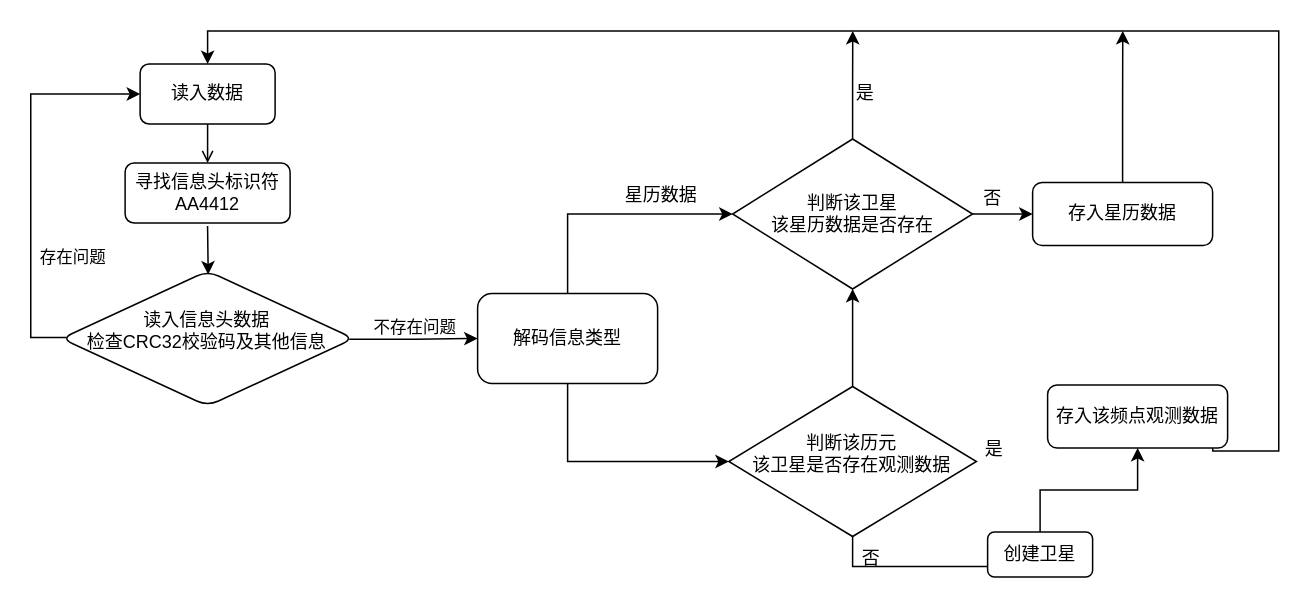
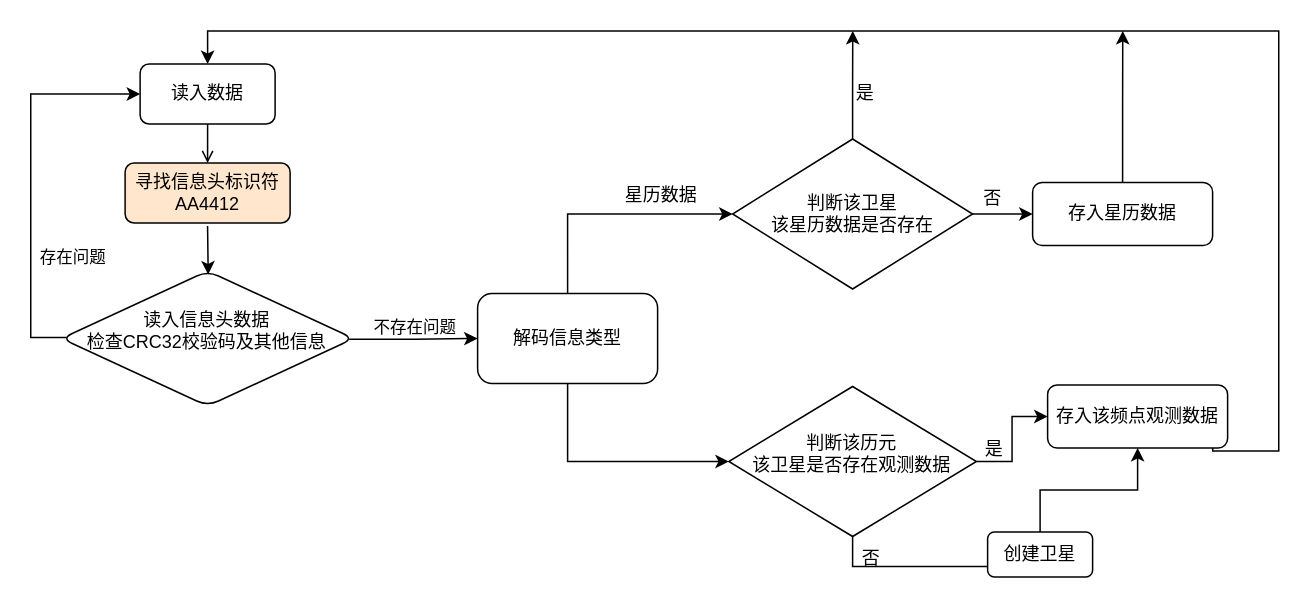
(208, 193) -> (208, 193)
(853, 343) -> (1012, 443)
